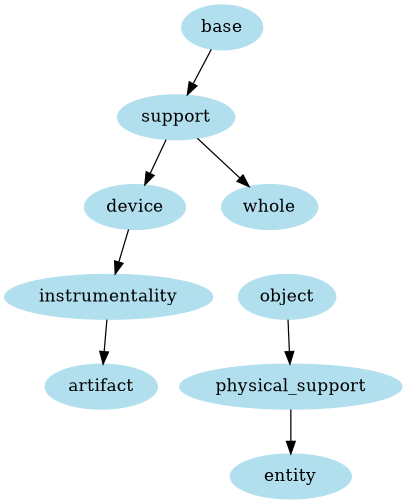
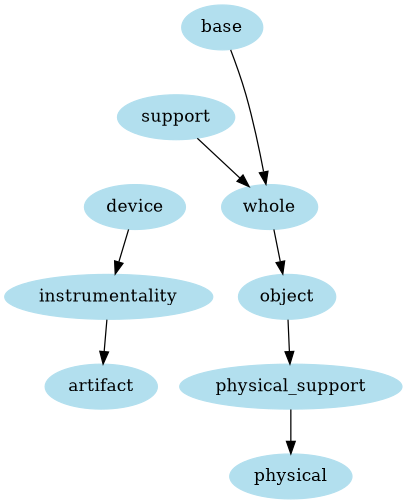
(202, 66) -> (250, 110)
(158, 156) -> none
none -> (277, 245)
(291, 476) -> (291, 476)
